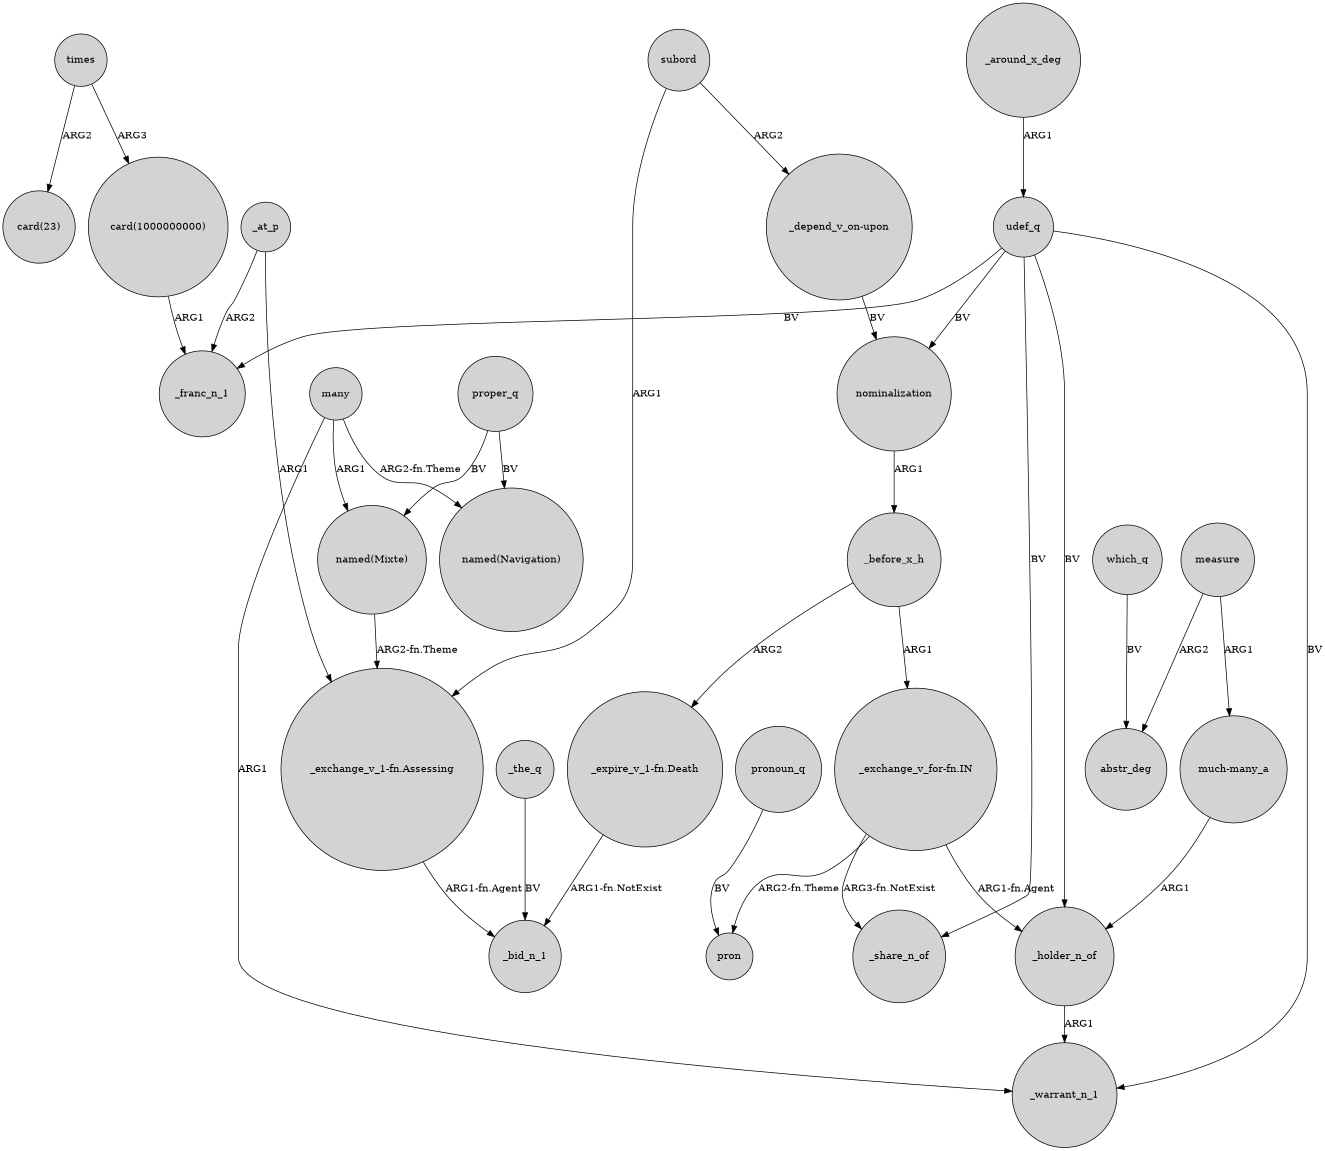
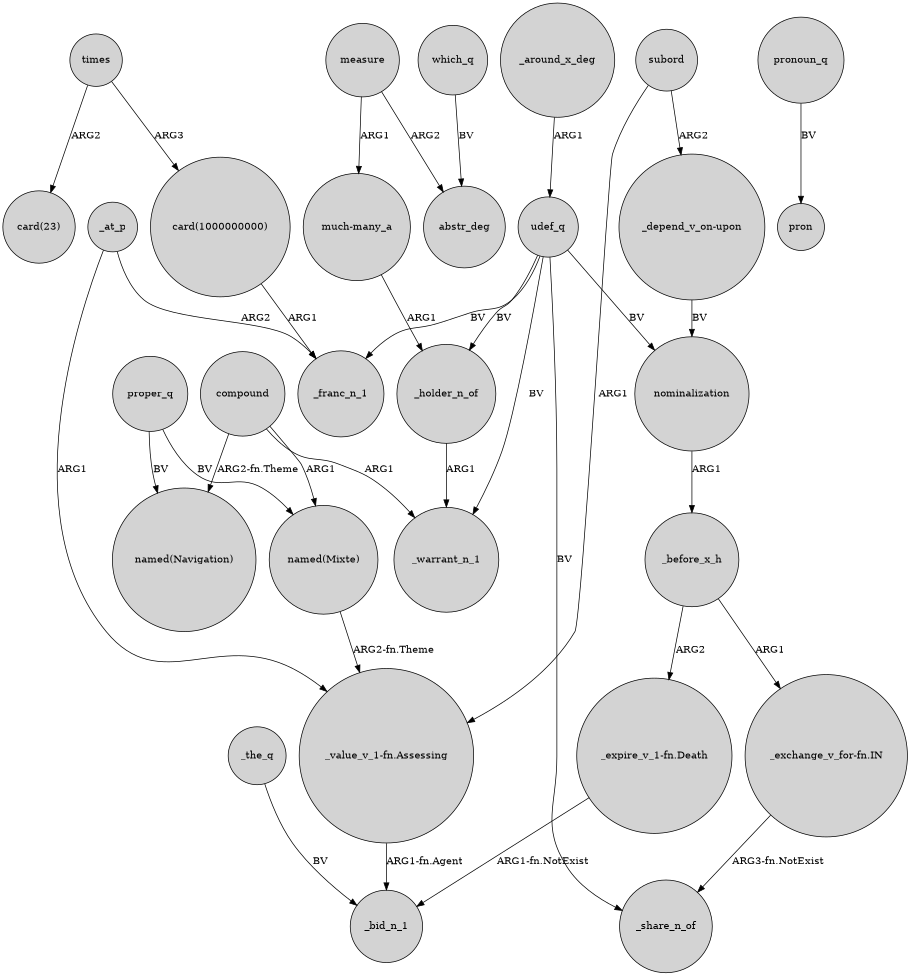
(336, 394) -> (243, 394)
(382, 769) -> (386, 756)
(795, 875) -> none
(975, 891) -> none
